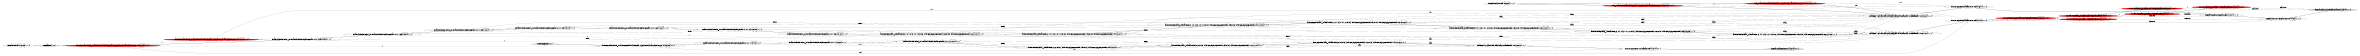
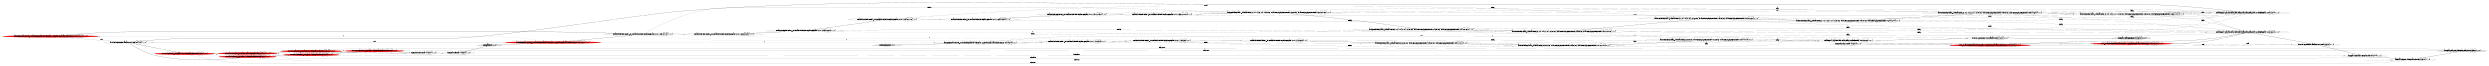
none -> (424, 53)
